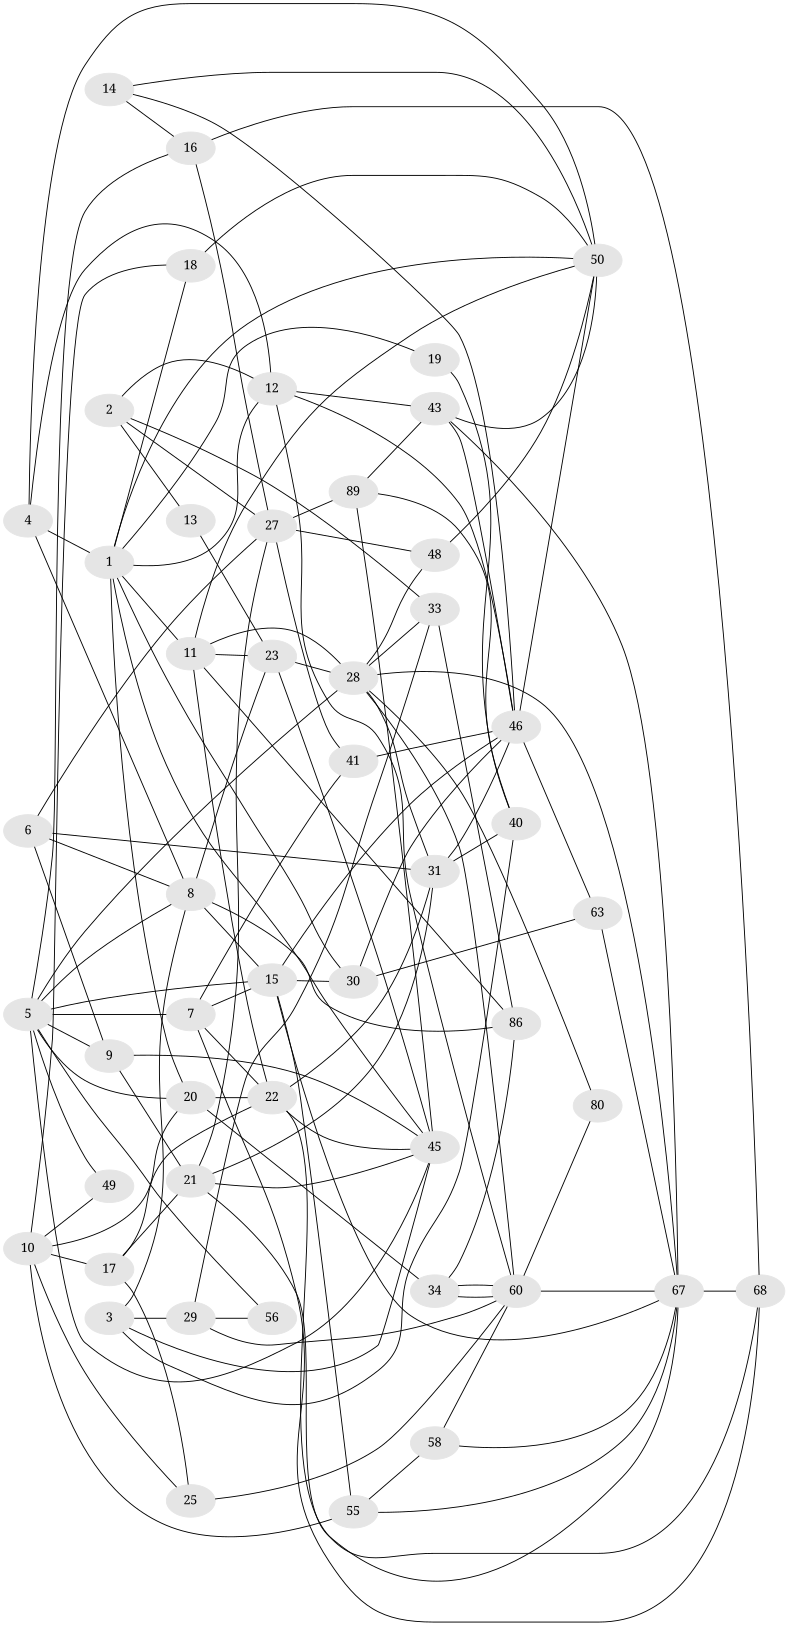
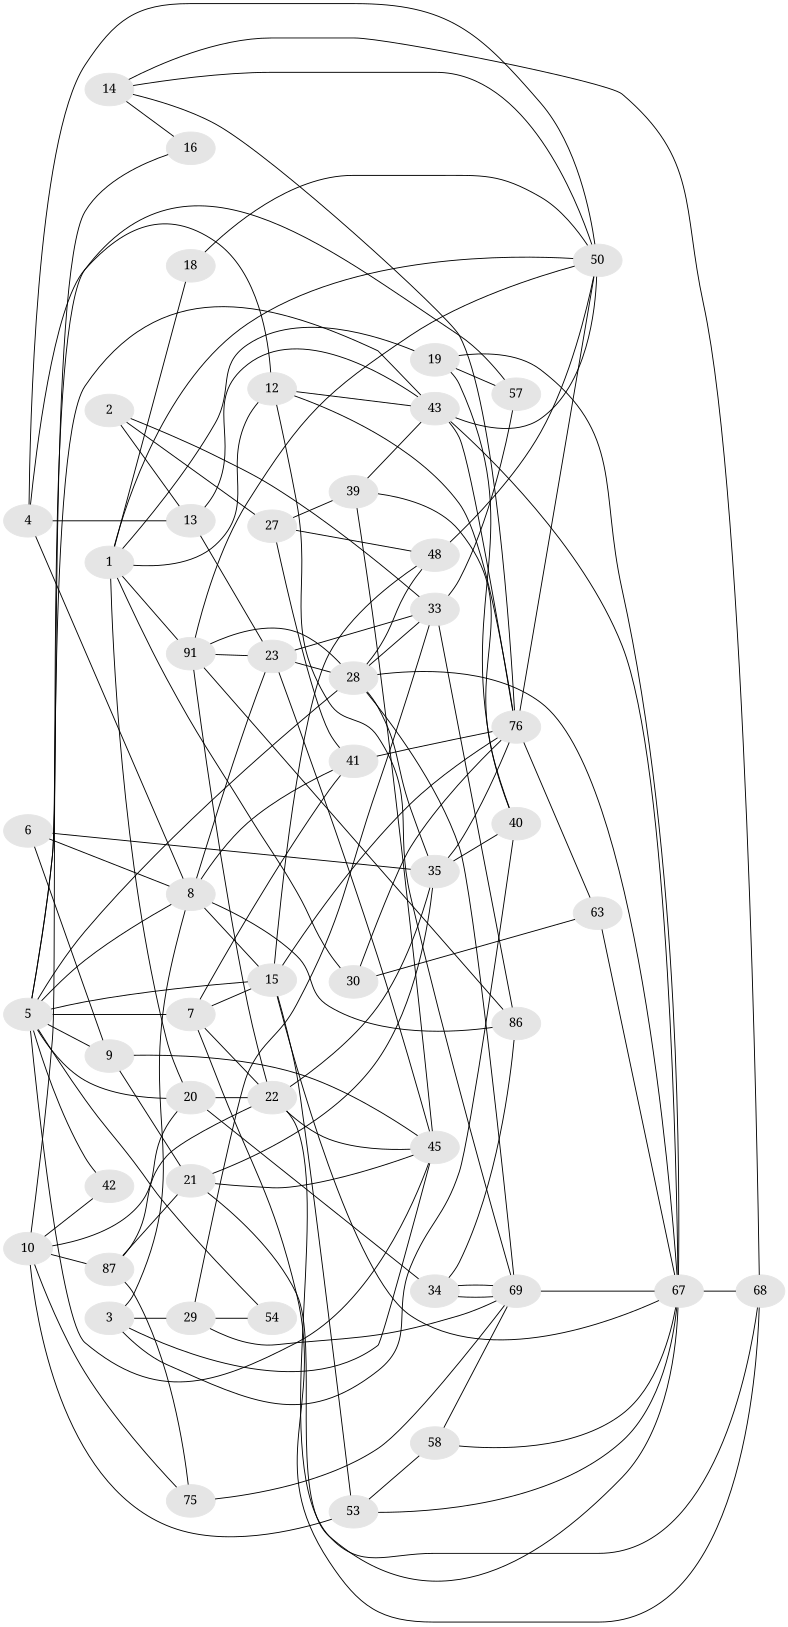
(232, 328) -> none
none -> (260, 358)
(183, 360) -> none
none -> (516, 394)
(707, 484) -> (720, 420)
(354, 492) -> (354, 492)
(70, 542) -> (109, 521)
(63, 565) -> (65, 490)
none -> (354, 633)
(191, 654) -> (191, 654)
(141, 661) -> none
none -> (641, 692)
(516, 727) -> (516, 727)
none -> (258, 814)
(204, 835) -> none
(238, 871) -> none
(435, 872) -> (435, 872)
(319, 981) -> (301, 756)
(598, 1106) -> none
(109, 1186) -> (109, 1186)
(109, 1269) -> (109, 1269)
(516, 1291) -> (516, 1291)
(272, 1318) -> (272, 1318)
(191, 1501) -> (191, 1501)
(354, 1512) -> (354, 1512)
